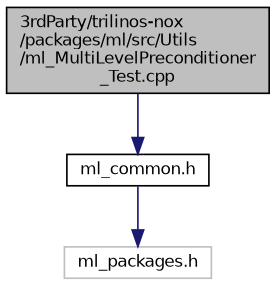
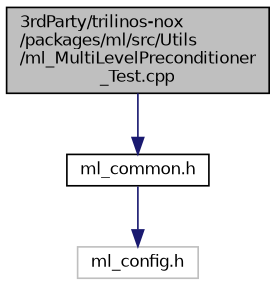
(138, 263) -> (138, 263)
